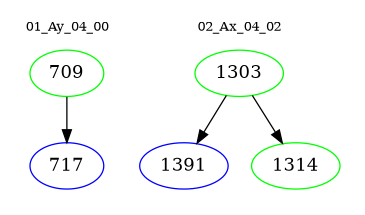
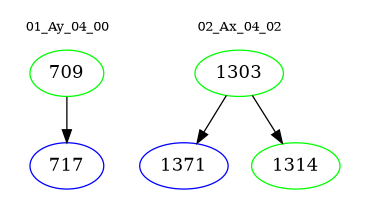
(184, 166) -> (184, 166)
